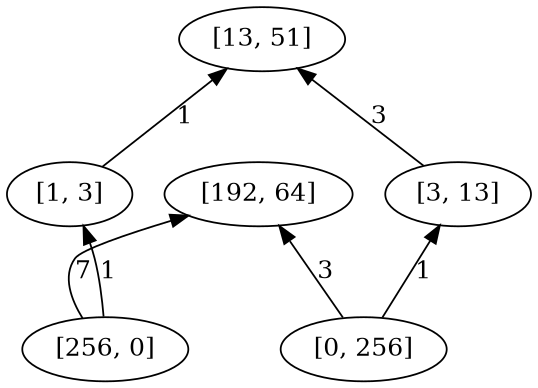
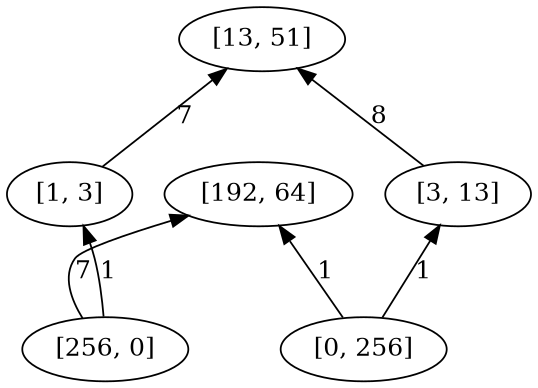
(186, 117) -> (186, 117)
(380, 117) -> (380, 117)
(326, 272) -> (326, 272)
